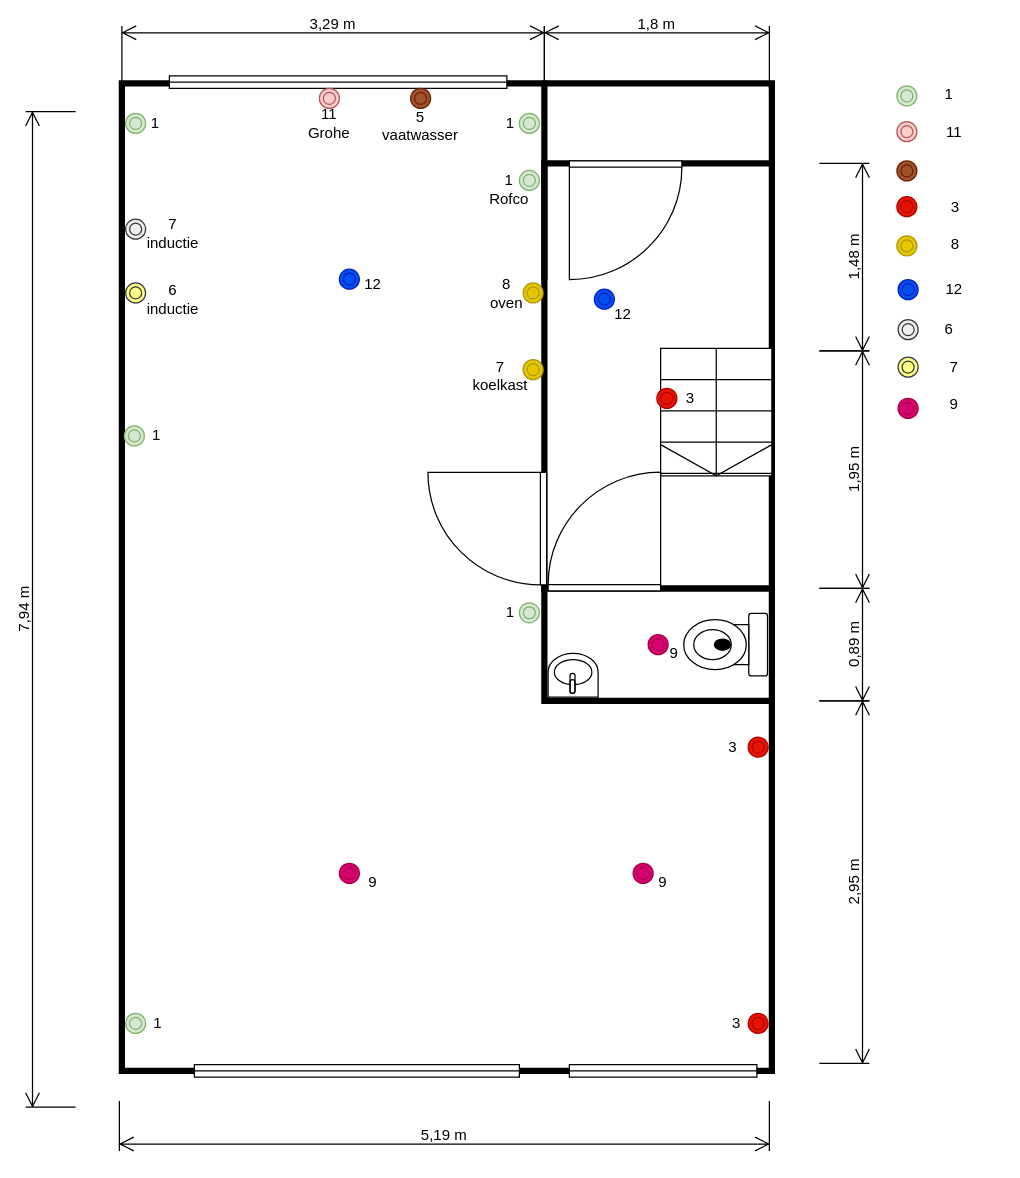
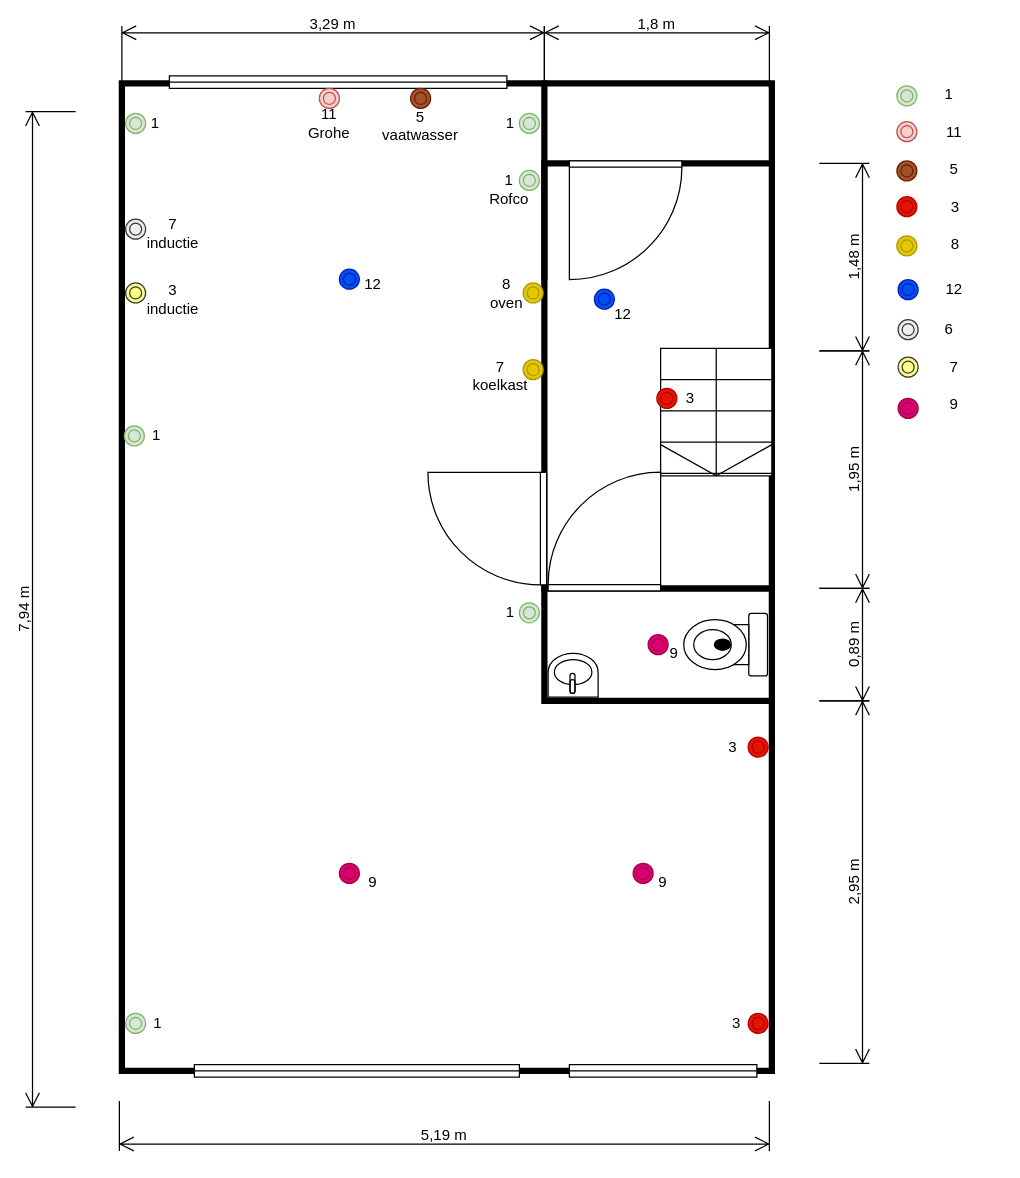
none -> (954, 169)
(173, 299) -> (173, 299)
